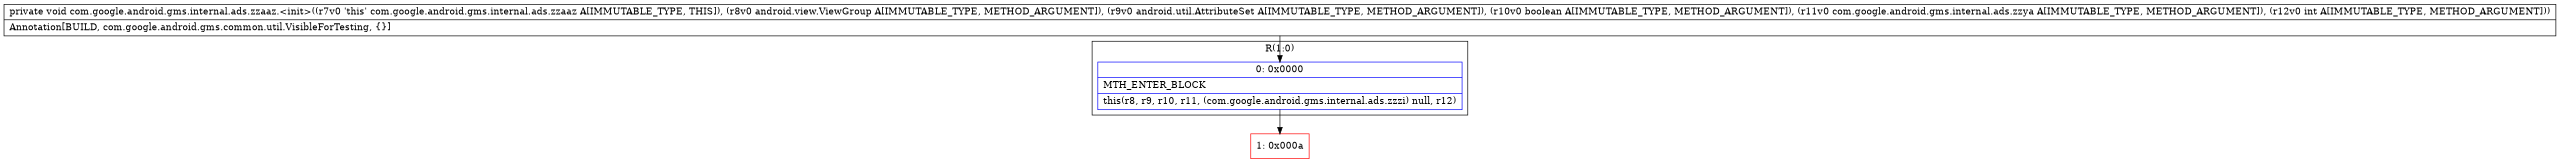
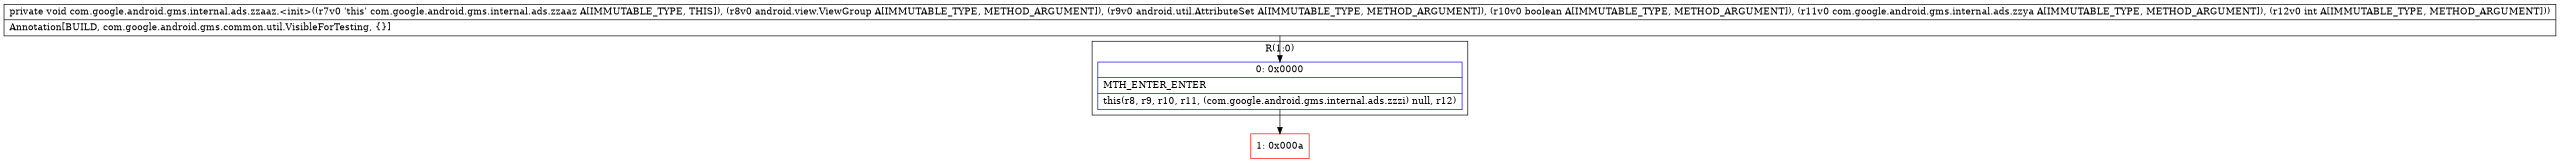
(1155, 85) -> (1155, 85)
